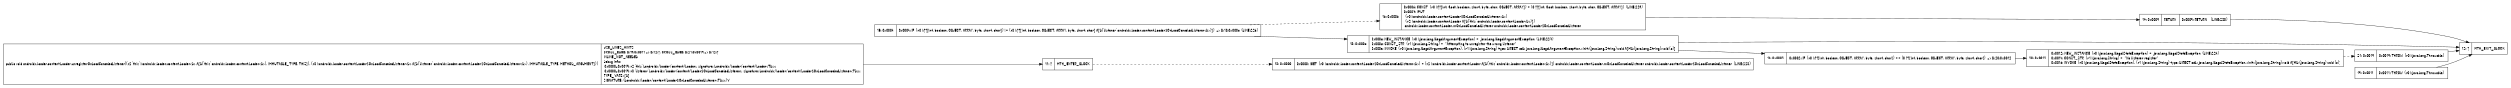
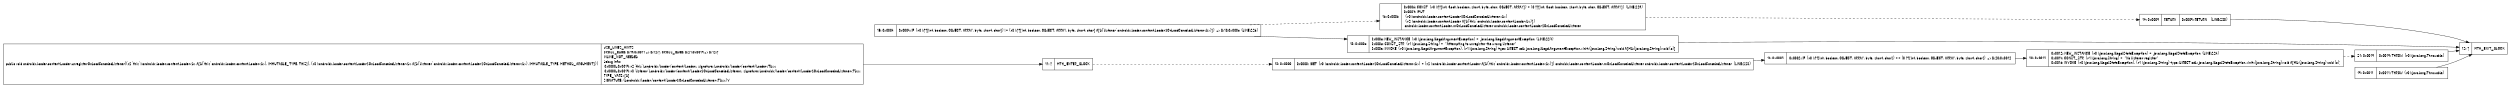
(1891, 19) -> (1891, 19)
(1720, 52) -> (1757, 60)
